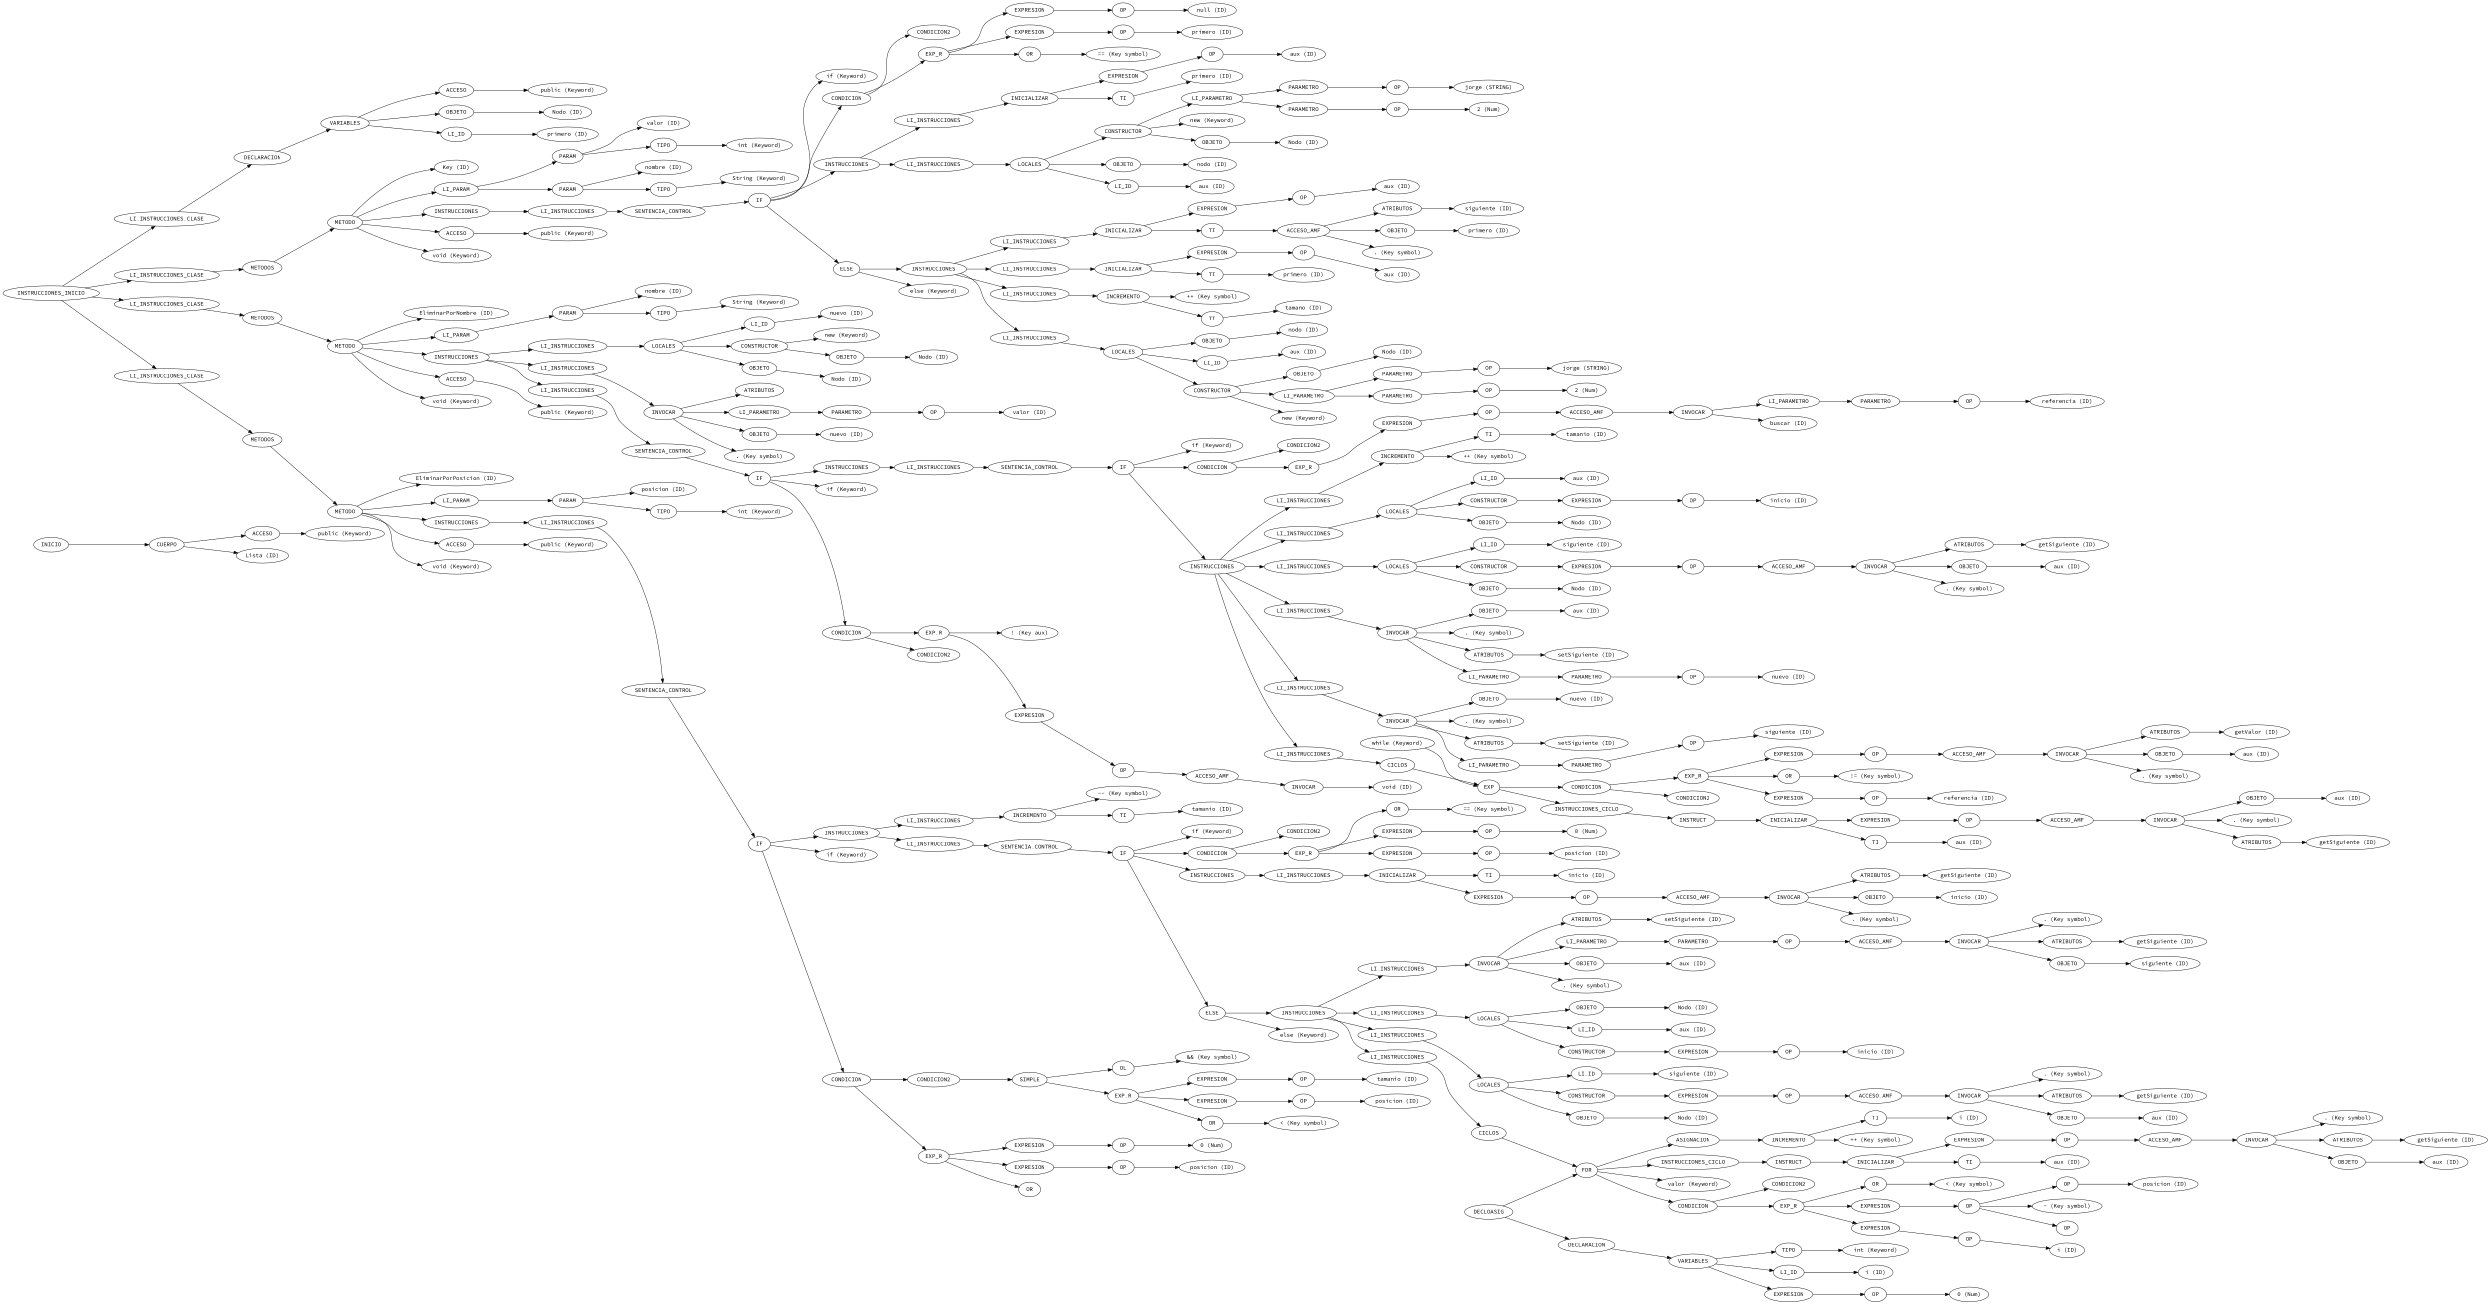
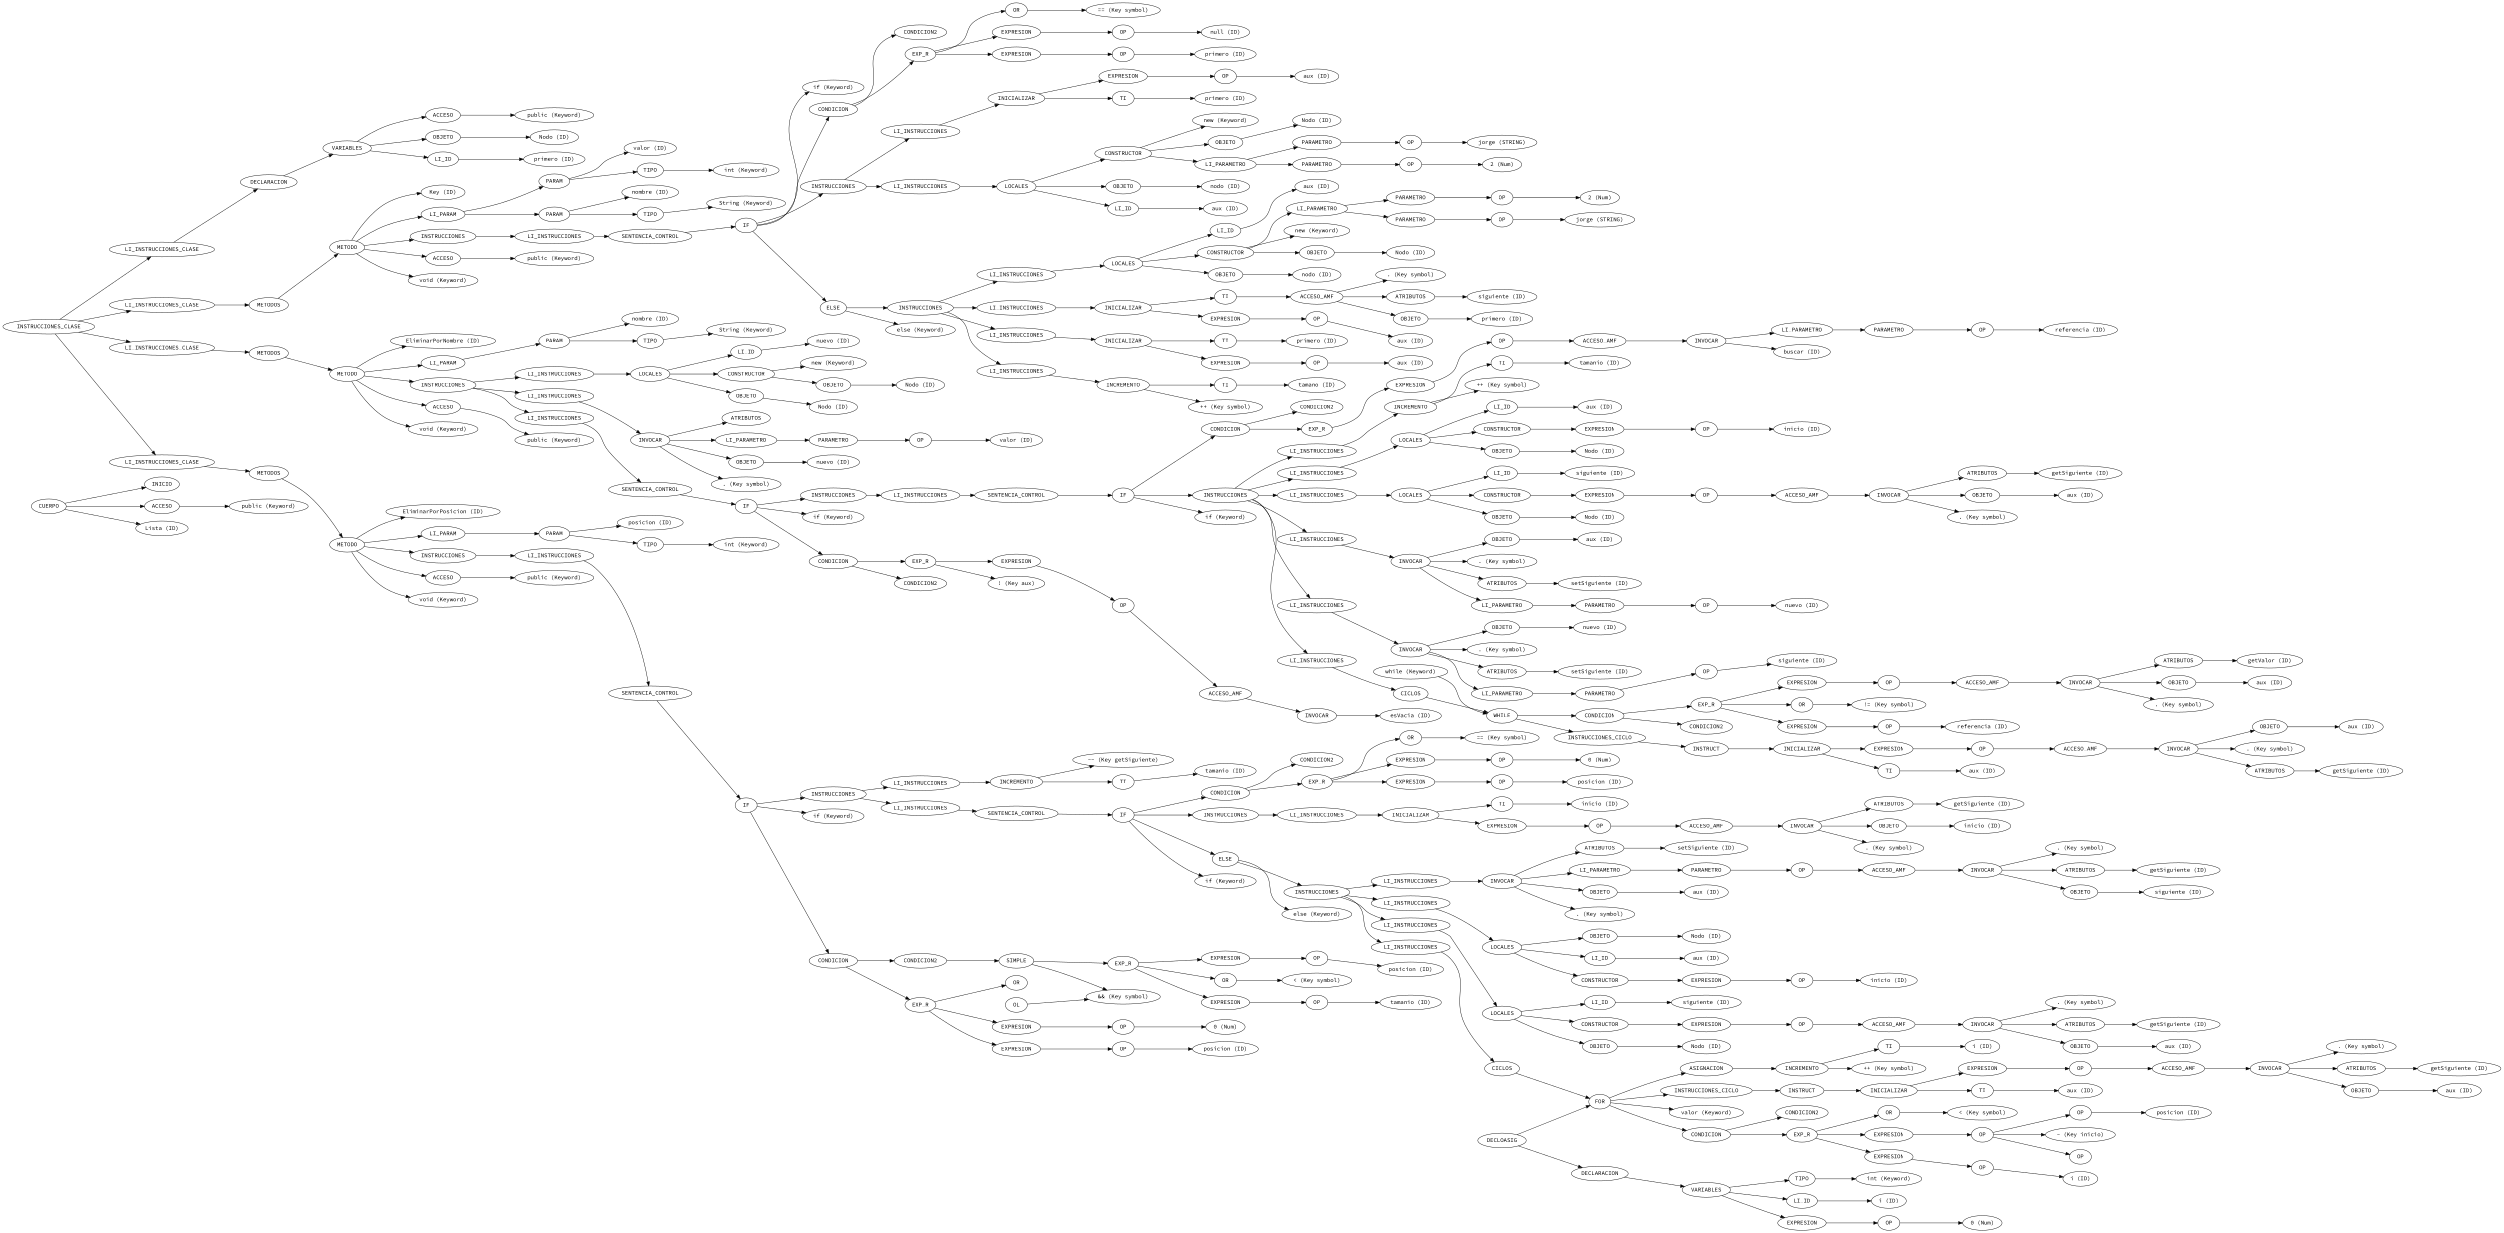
(51, 293) -> (49, 327)
(107, 545) -> (103, 496)
(1397, 787) -> (1411, 716)
(1489, 787) -> (1502, 716)
(1123, 793) -> (1123, 760)
(1077, 1074) -> (1068, 975)
(2067, 1206) -> (2080, 1135)
